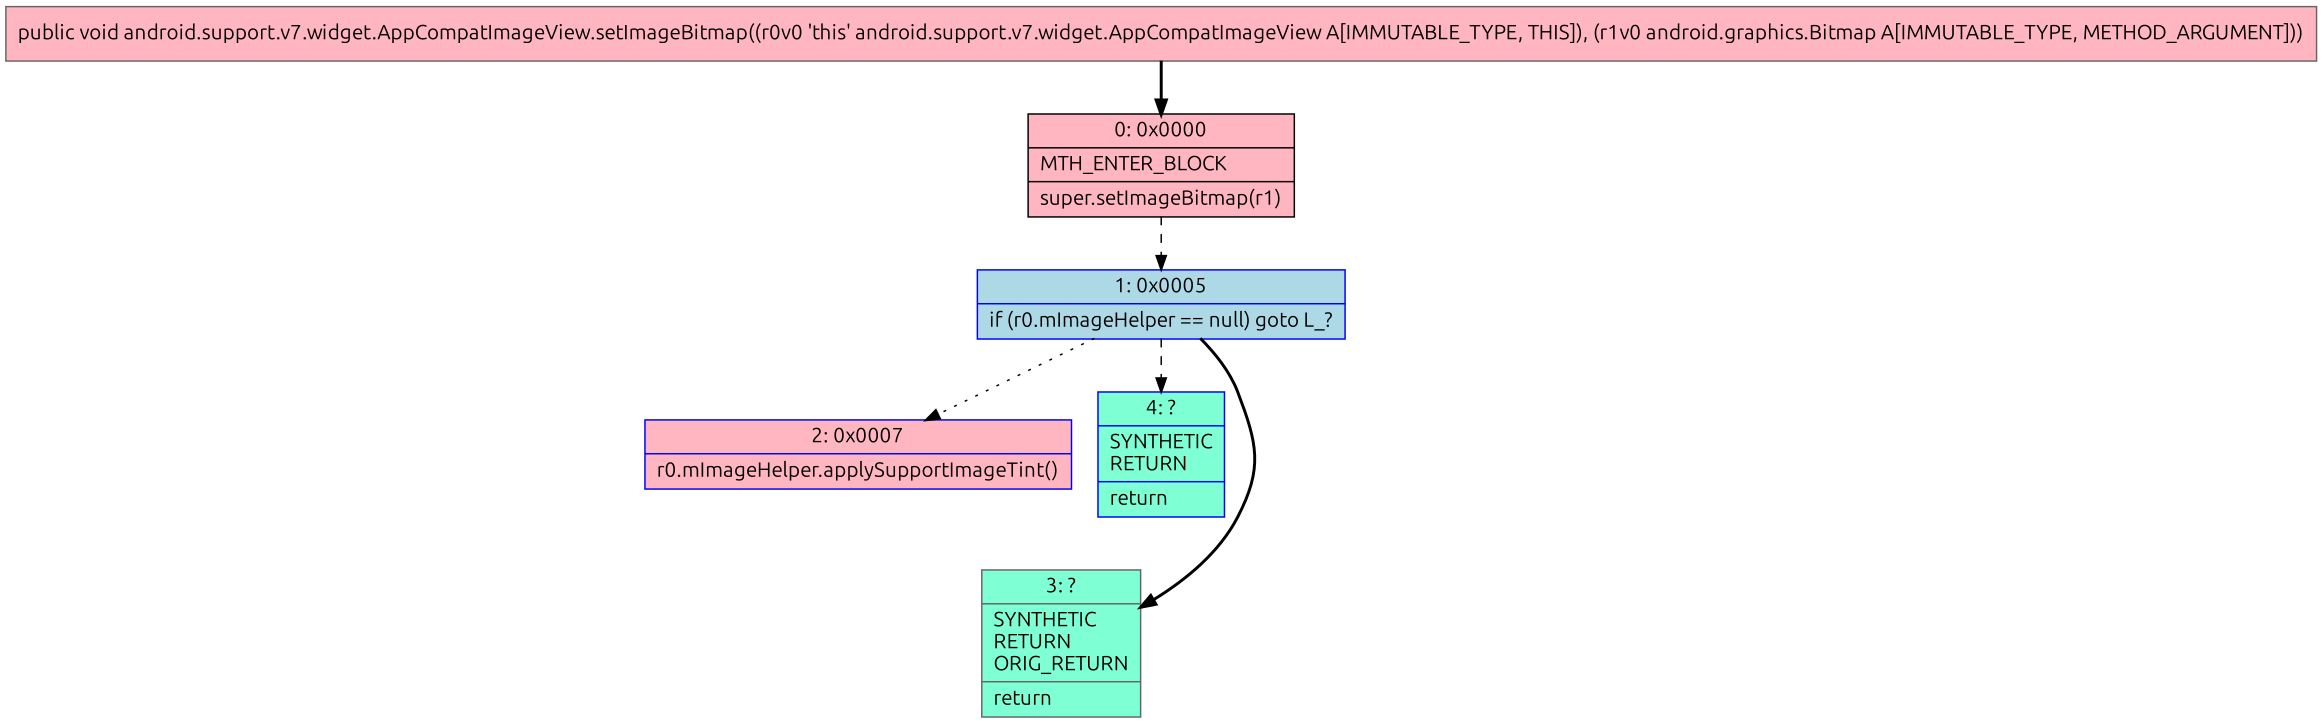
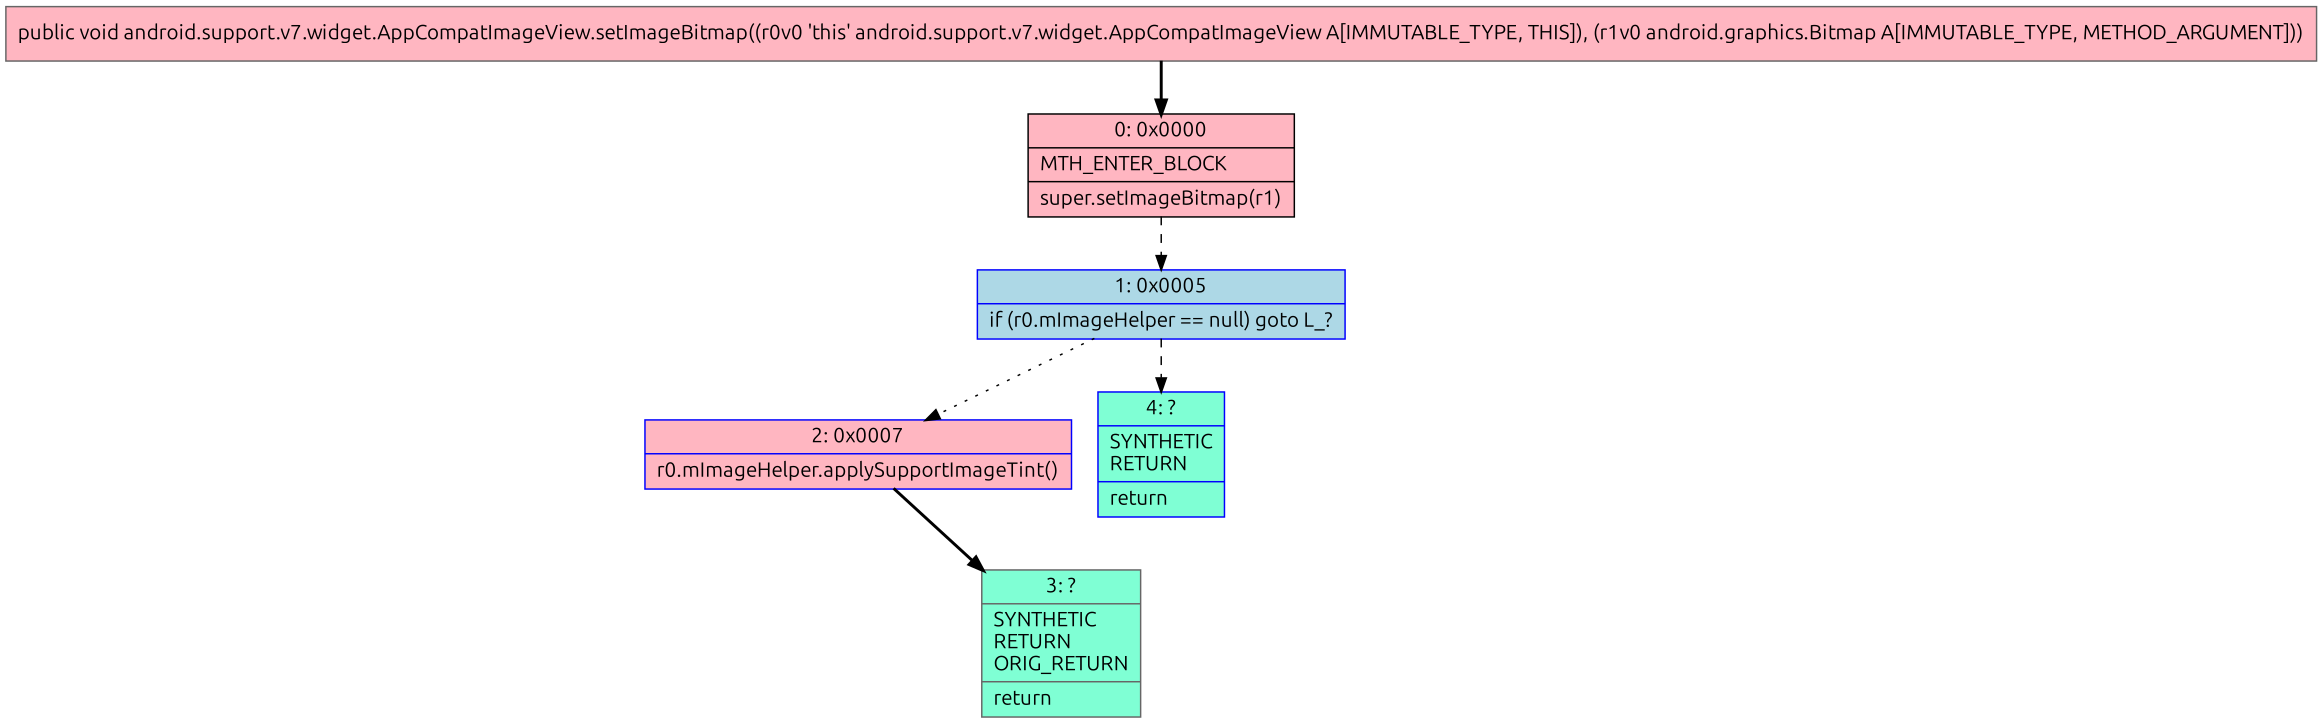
(1252, 481) -> (933, 524)
